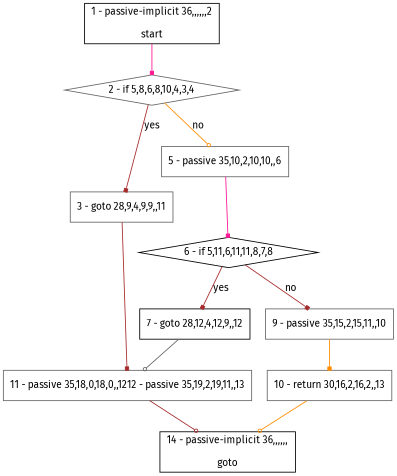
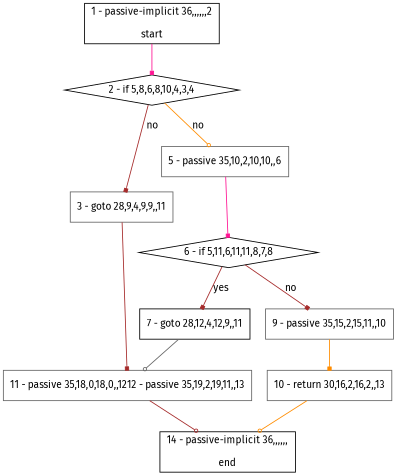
(152, 90) -> (152, 90)
(152, 126) -> (152, 126)
(195, 324) -> (195, 324)
(228, 452) -> (228, 452)
